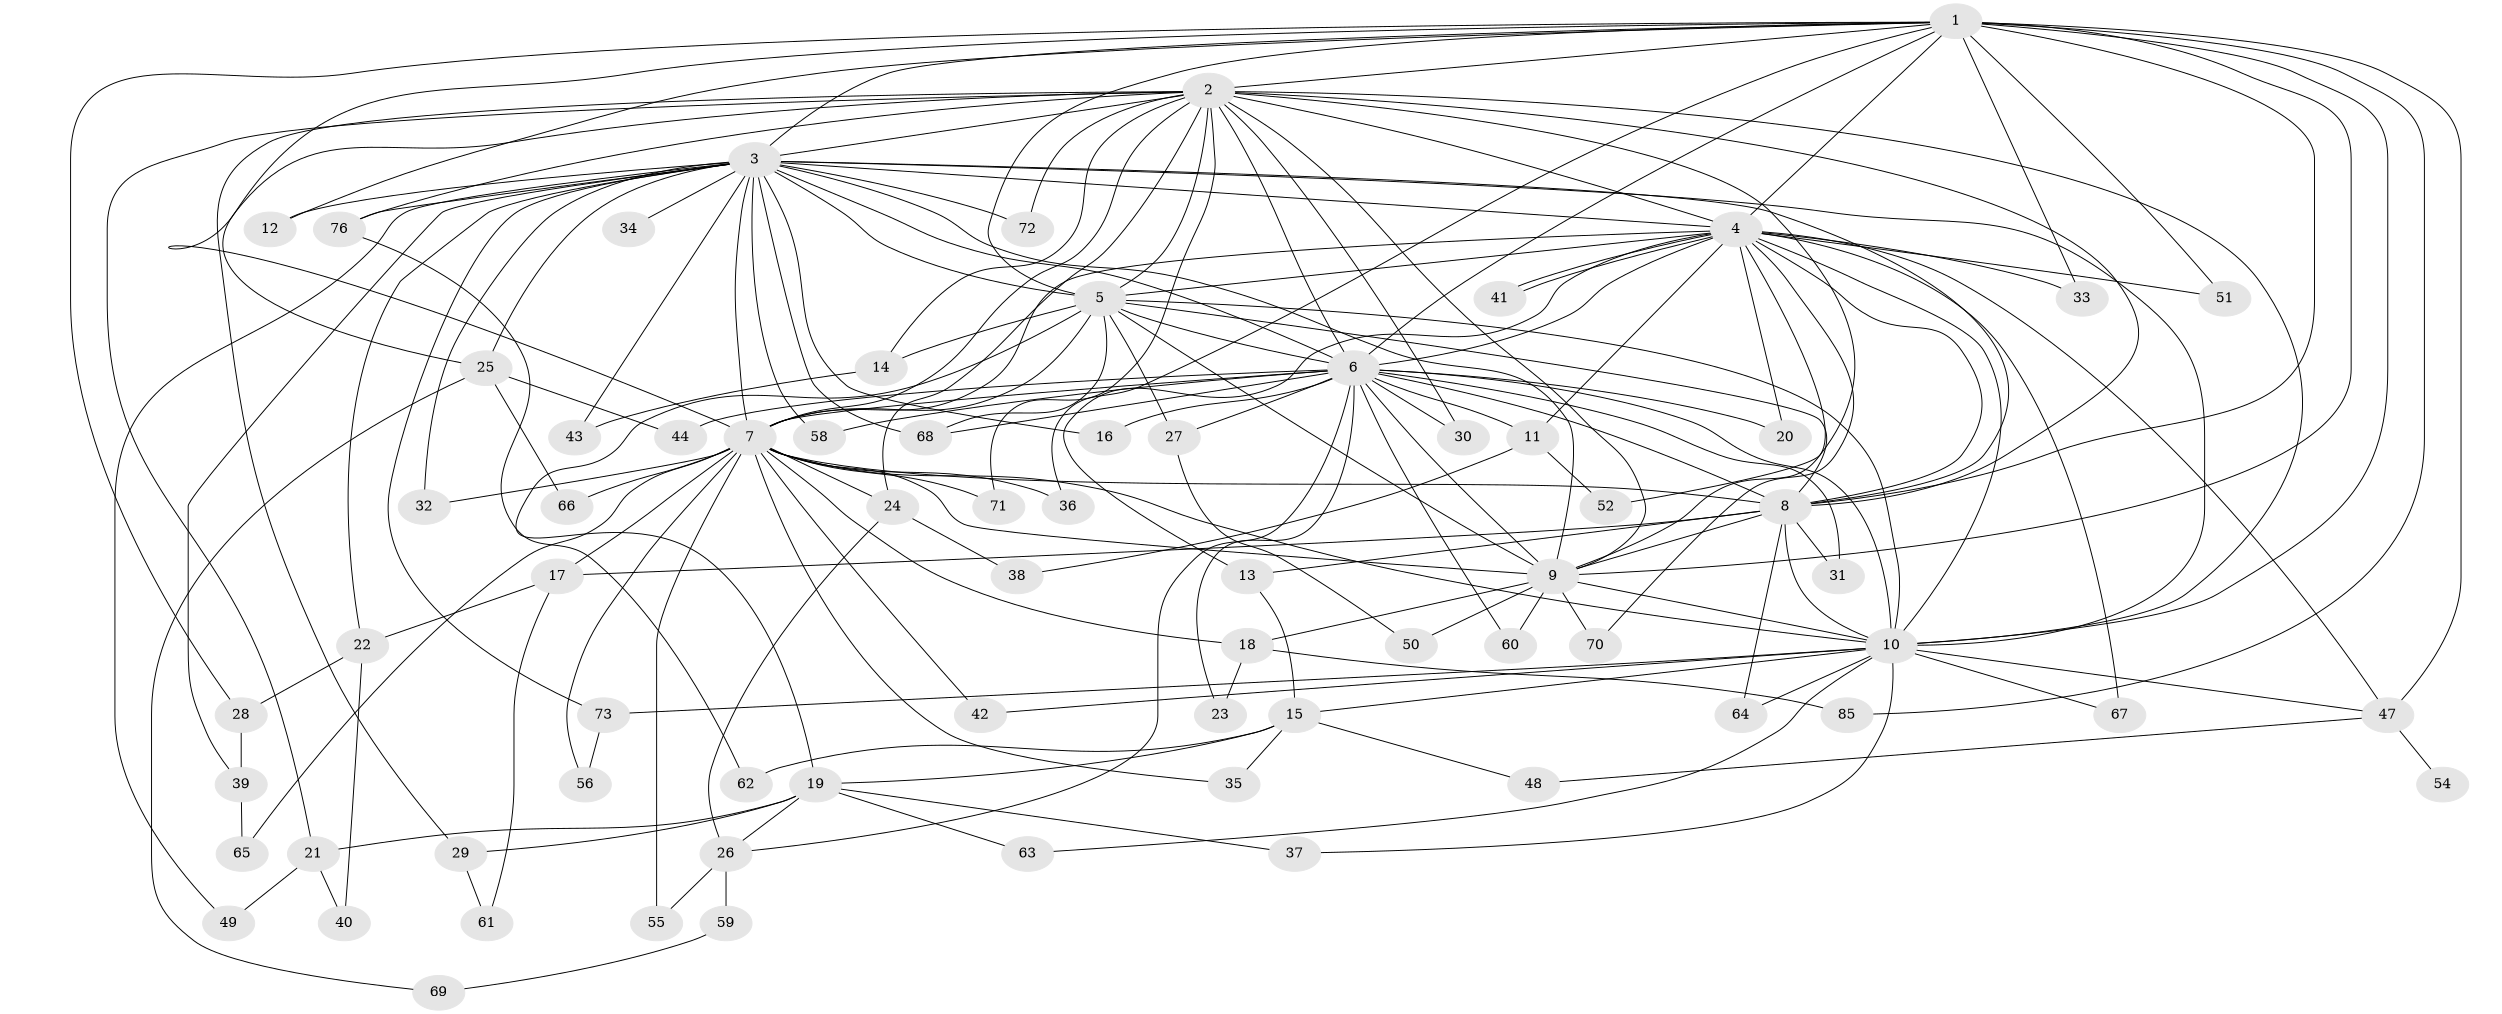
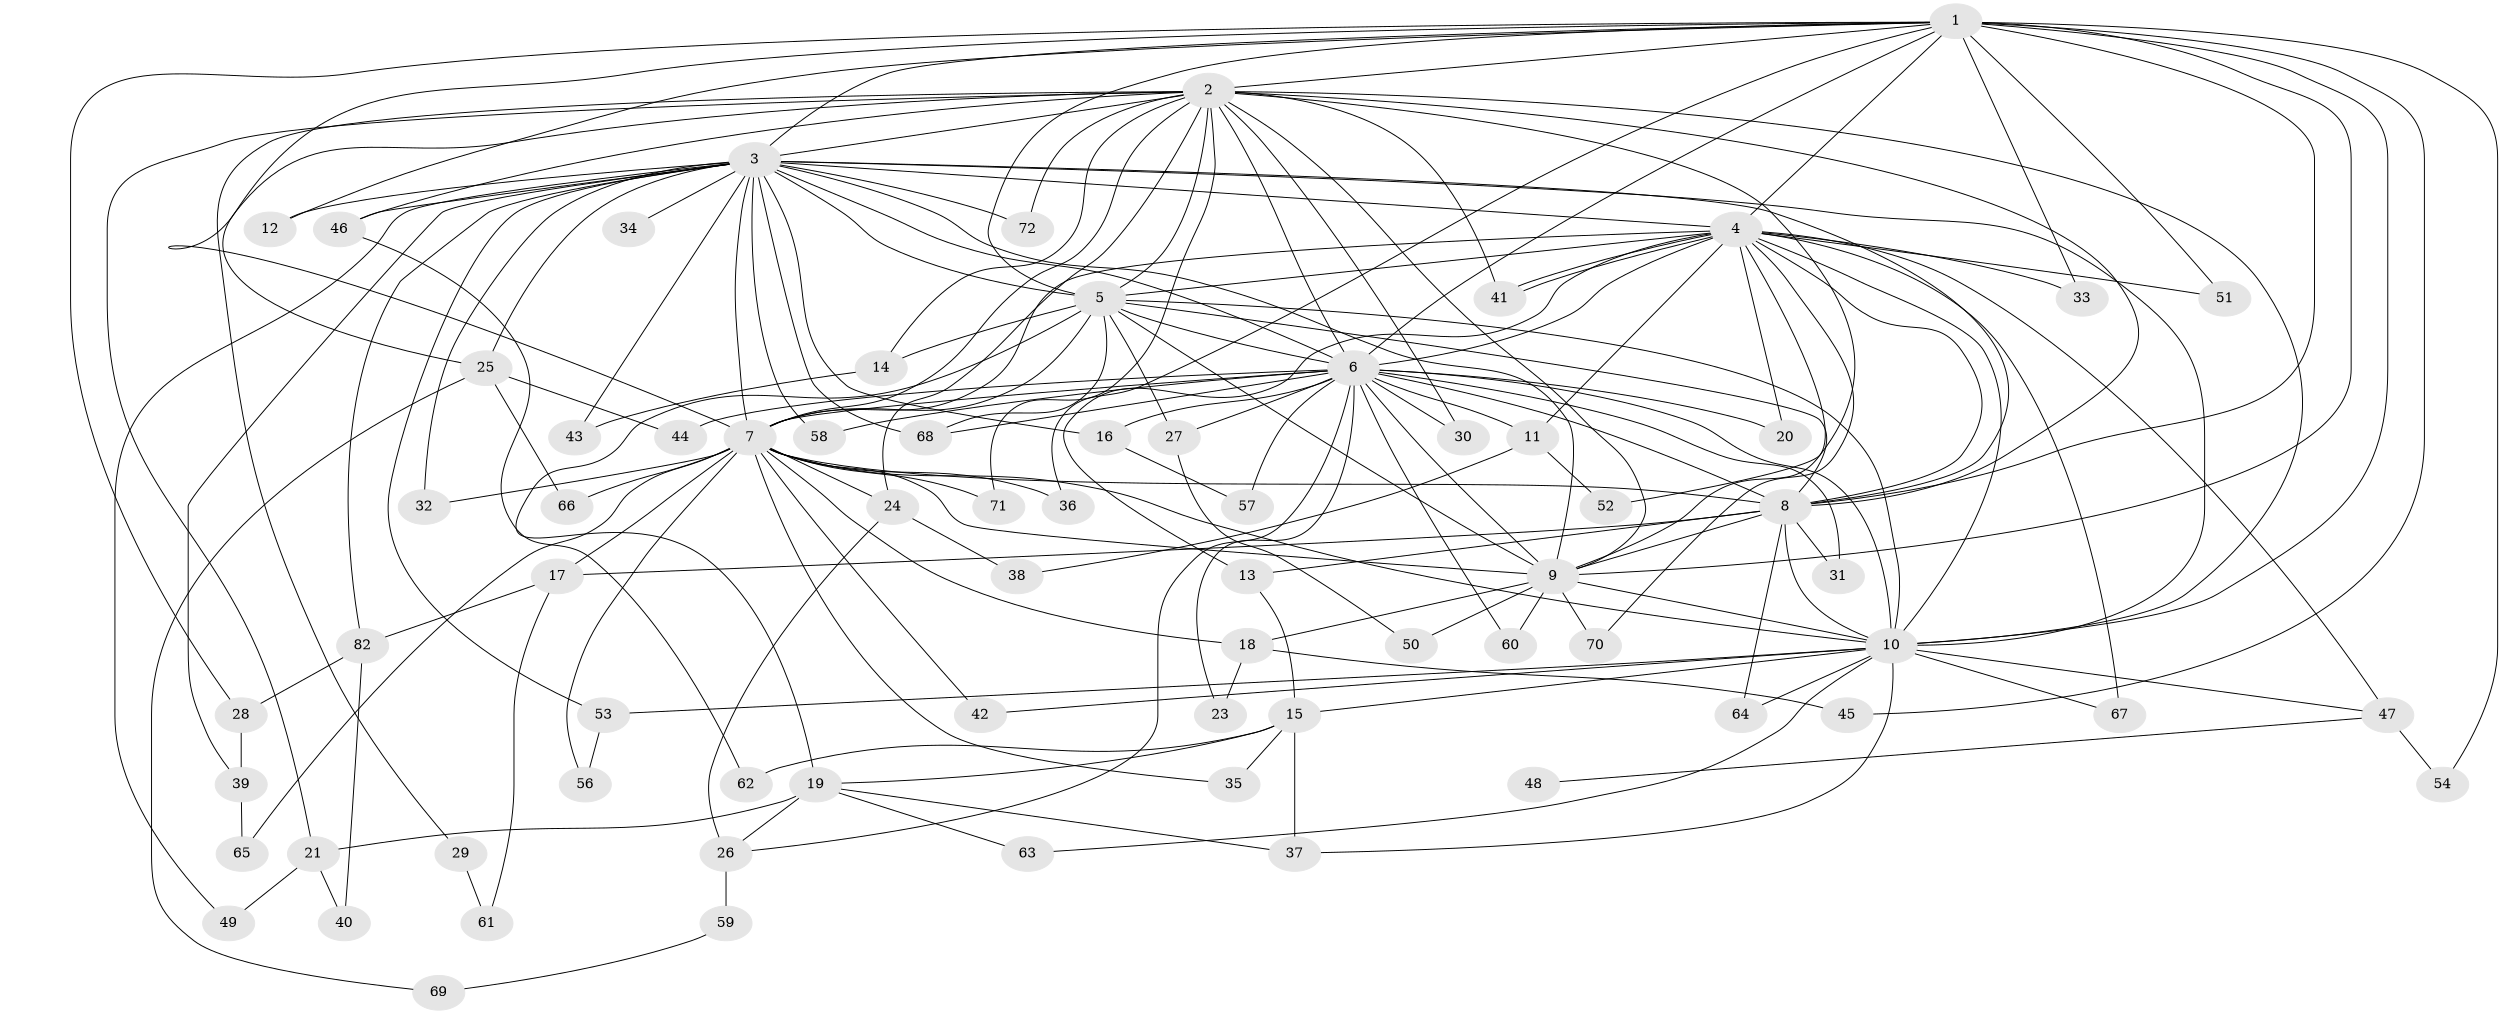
(1475, 151) -> (1400, 139)
(2461, 172) -> (2498, 184)
(340, 229) -> (340, 229)
none -> (1247, 507)
(363, 646) -> (363, 646)
(604, 715) -> (604, 715)
(1847, 715) -> (1847, 715)
(1414, 750) -> (1295, 785)
(643, 833) -> none
(657, 923) -> none
